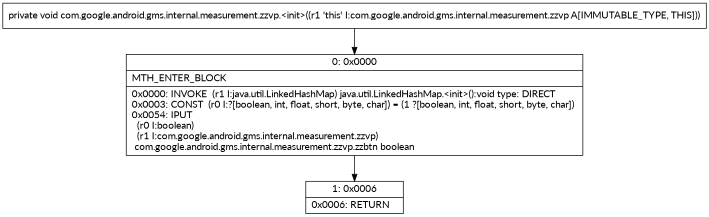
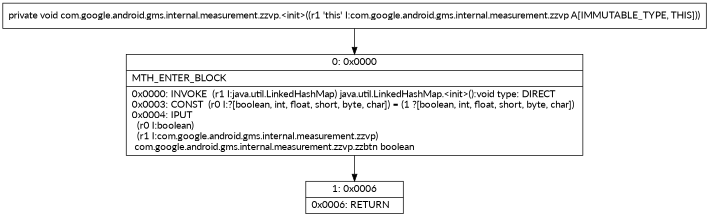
(165, 115) -> (165, 115)
